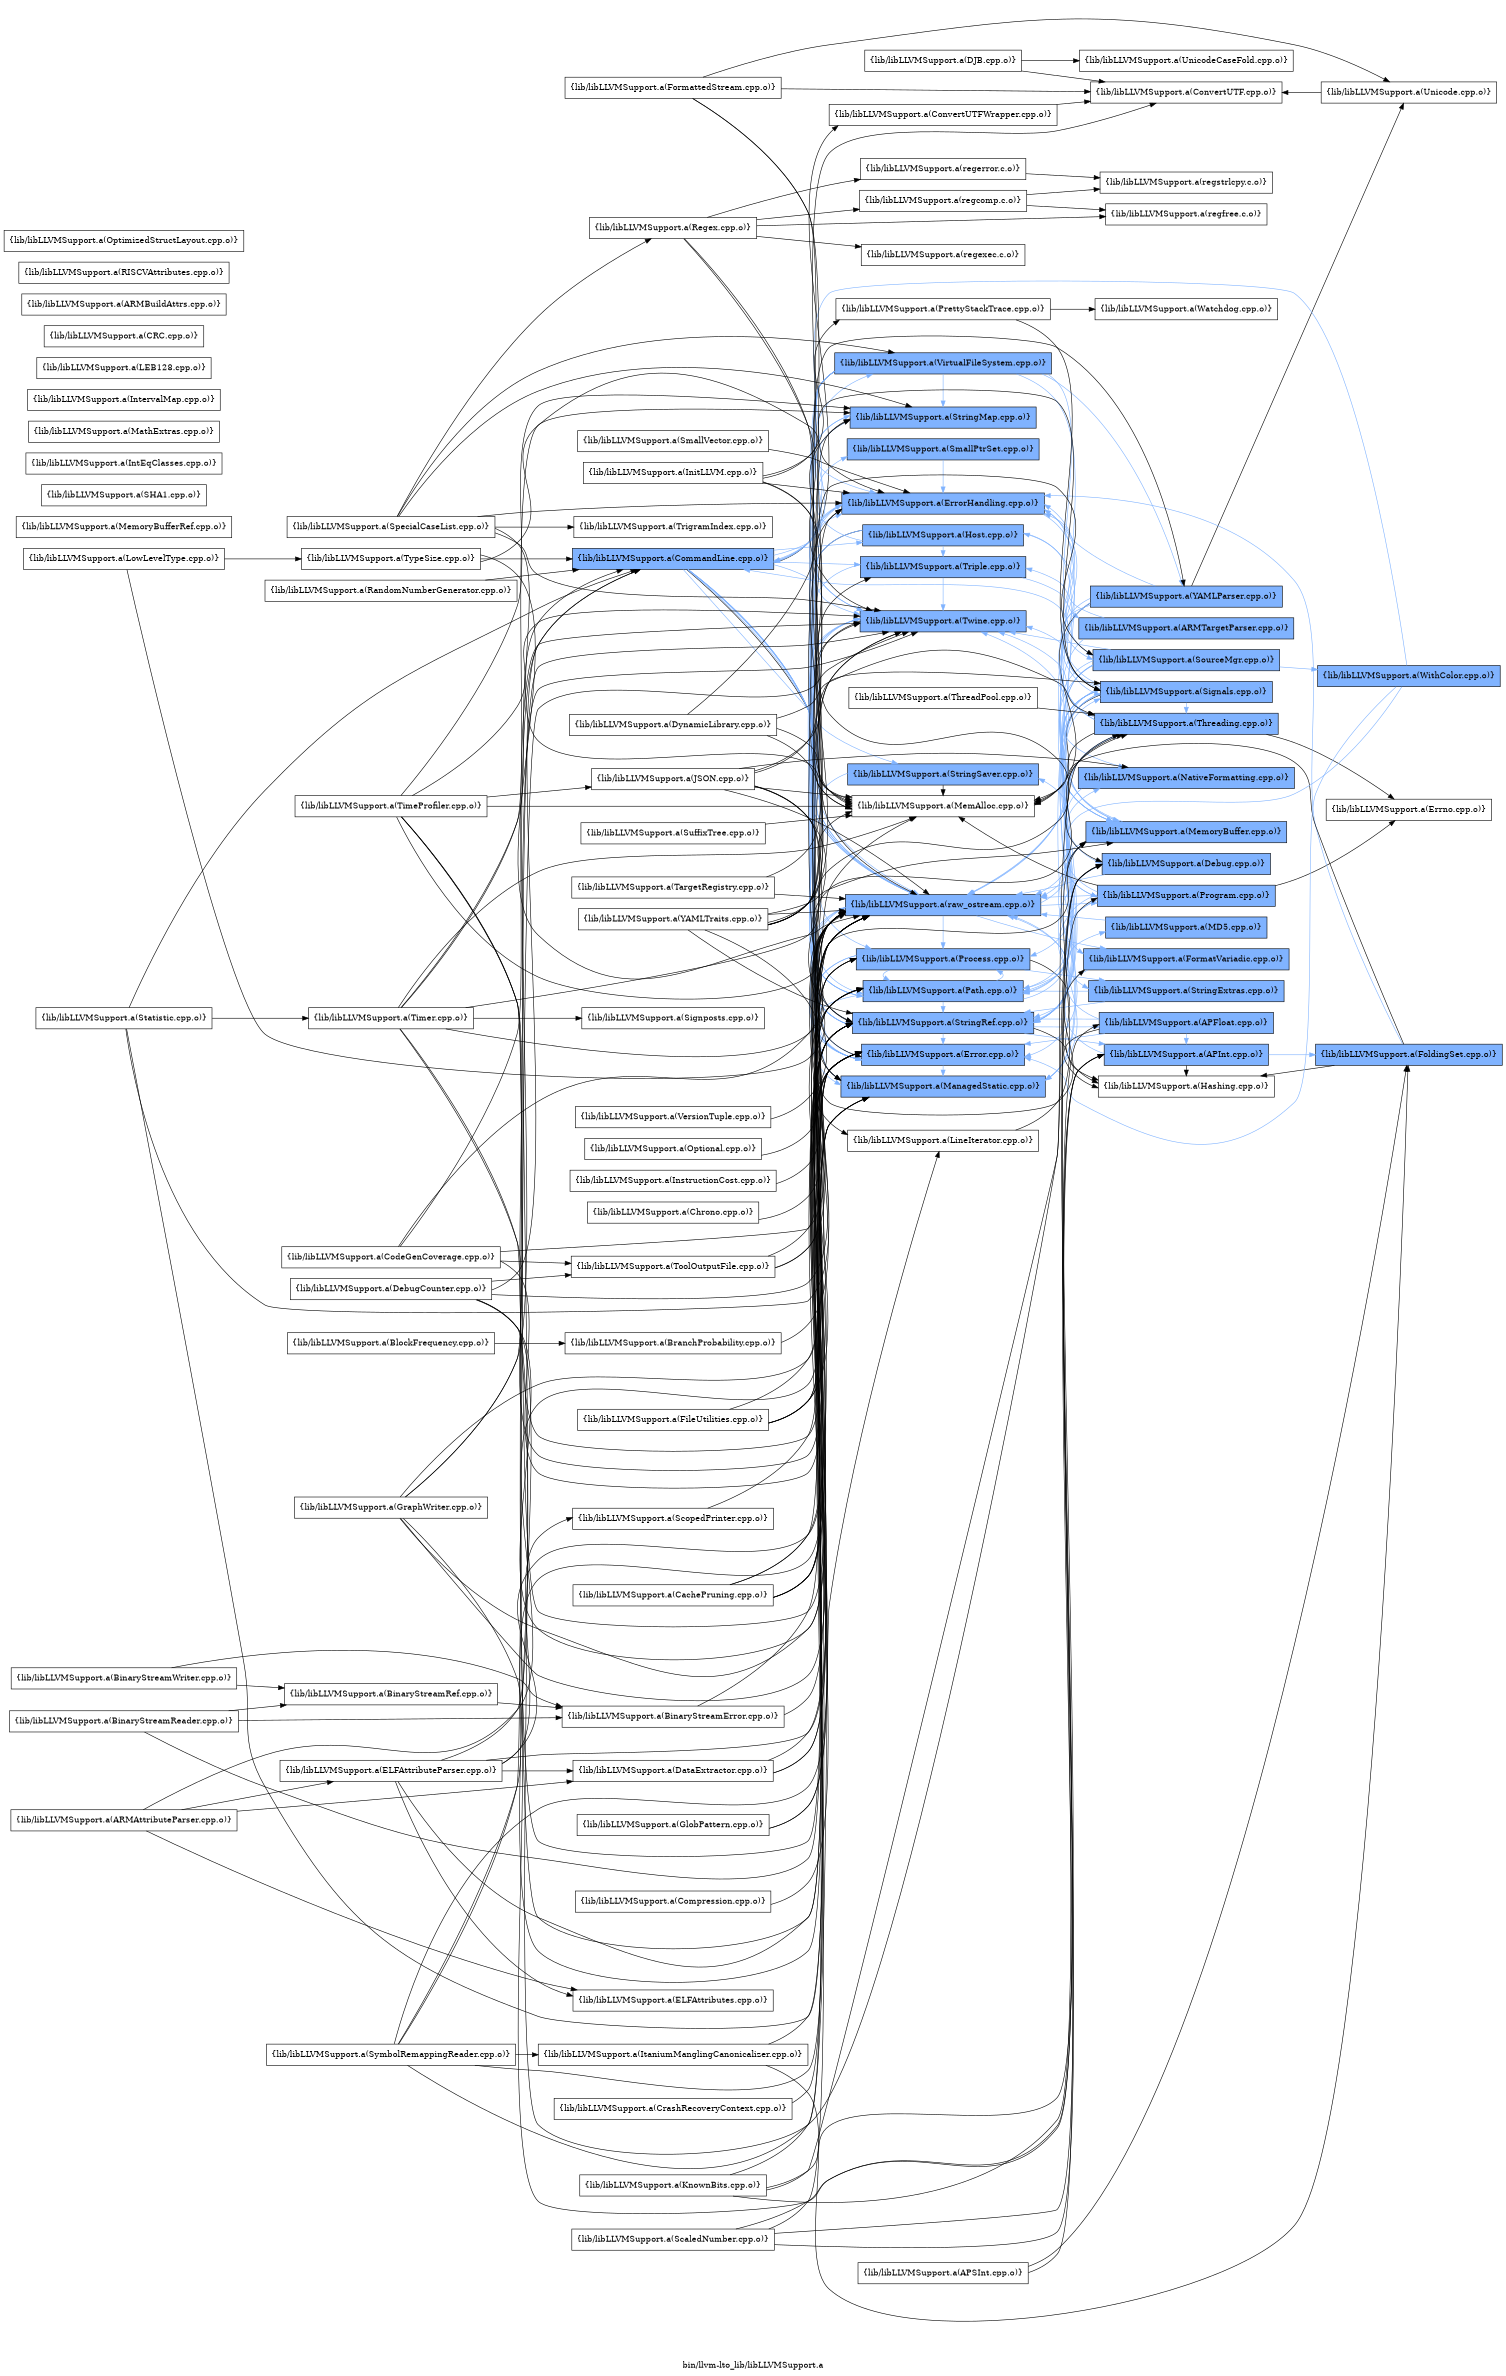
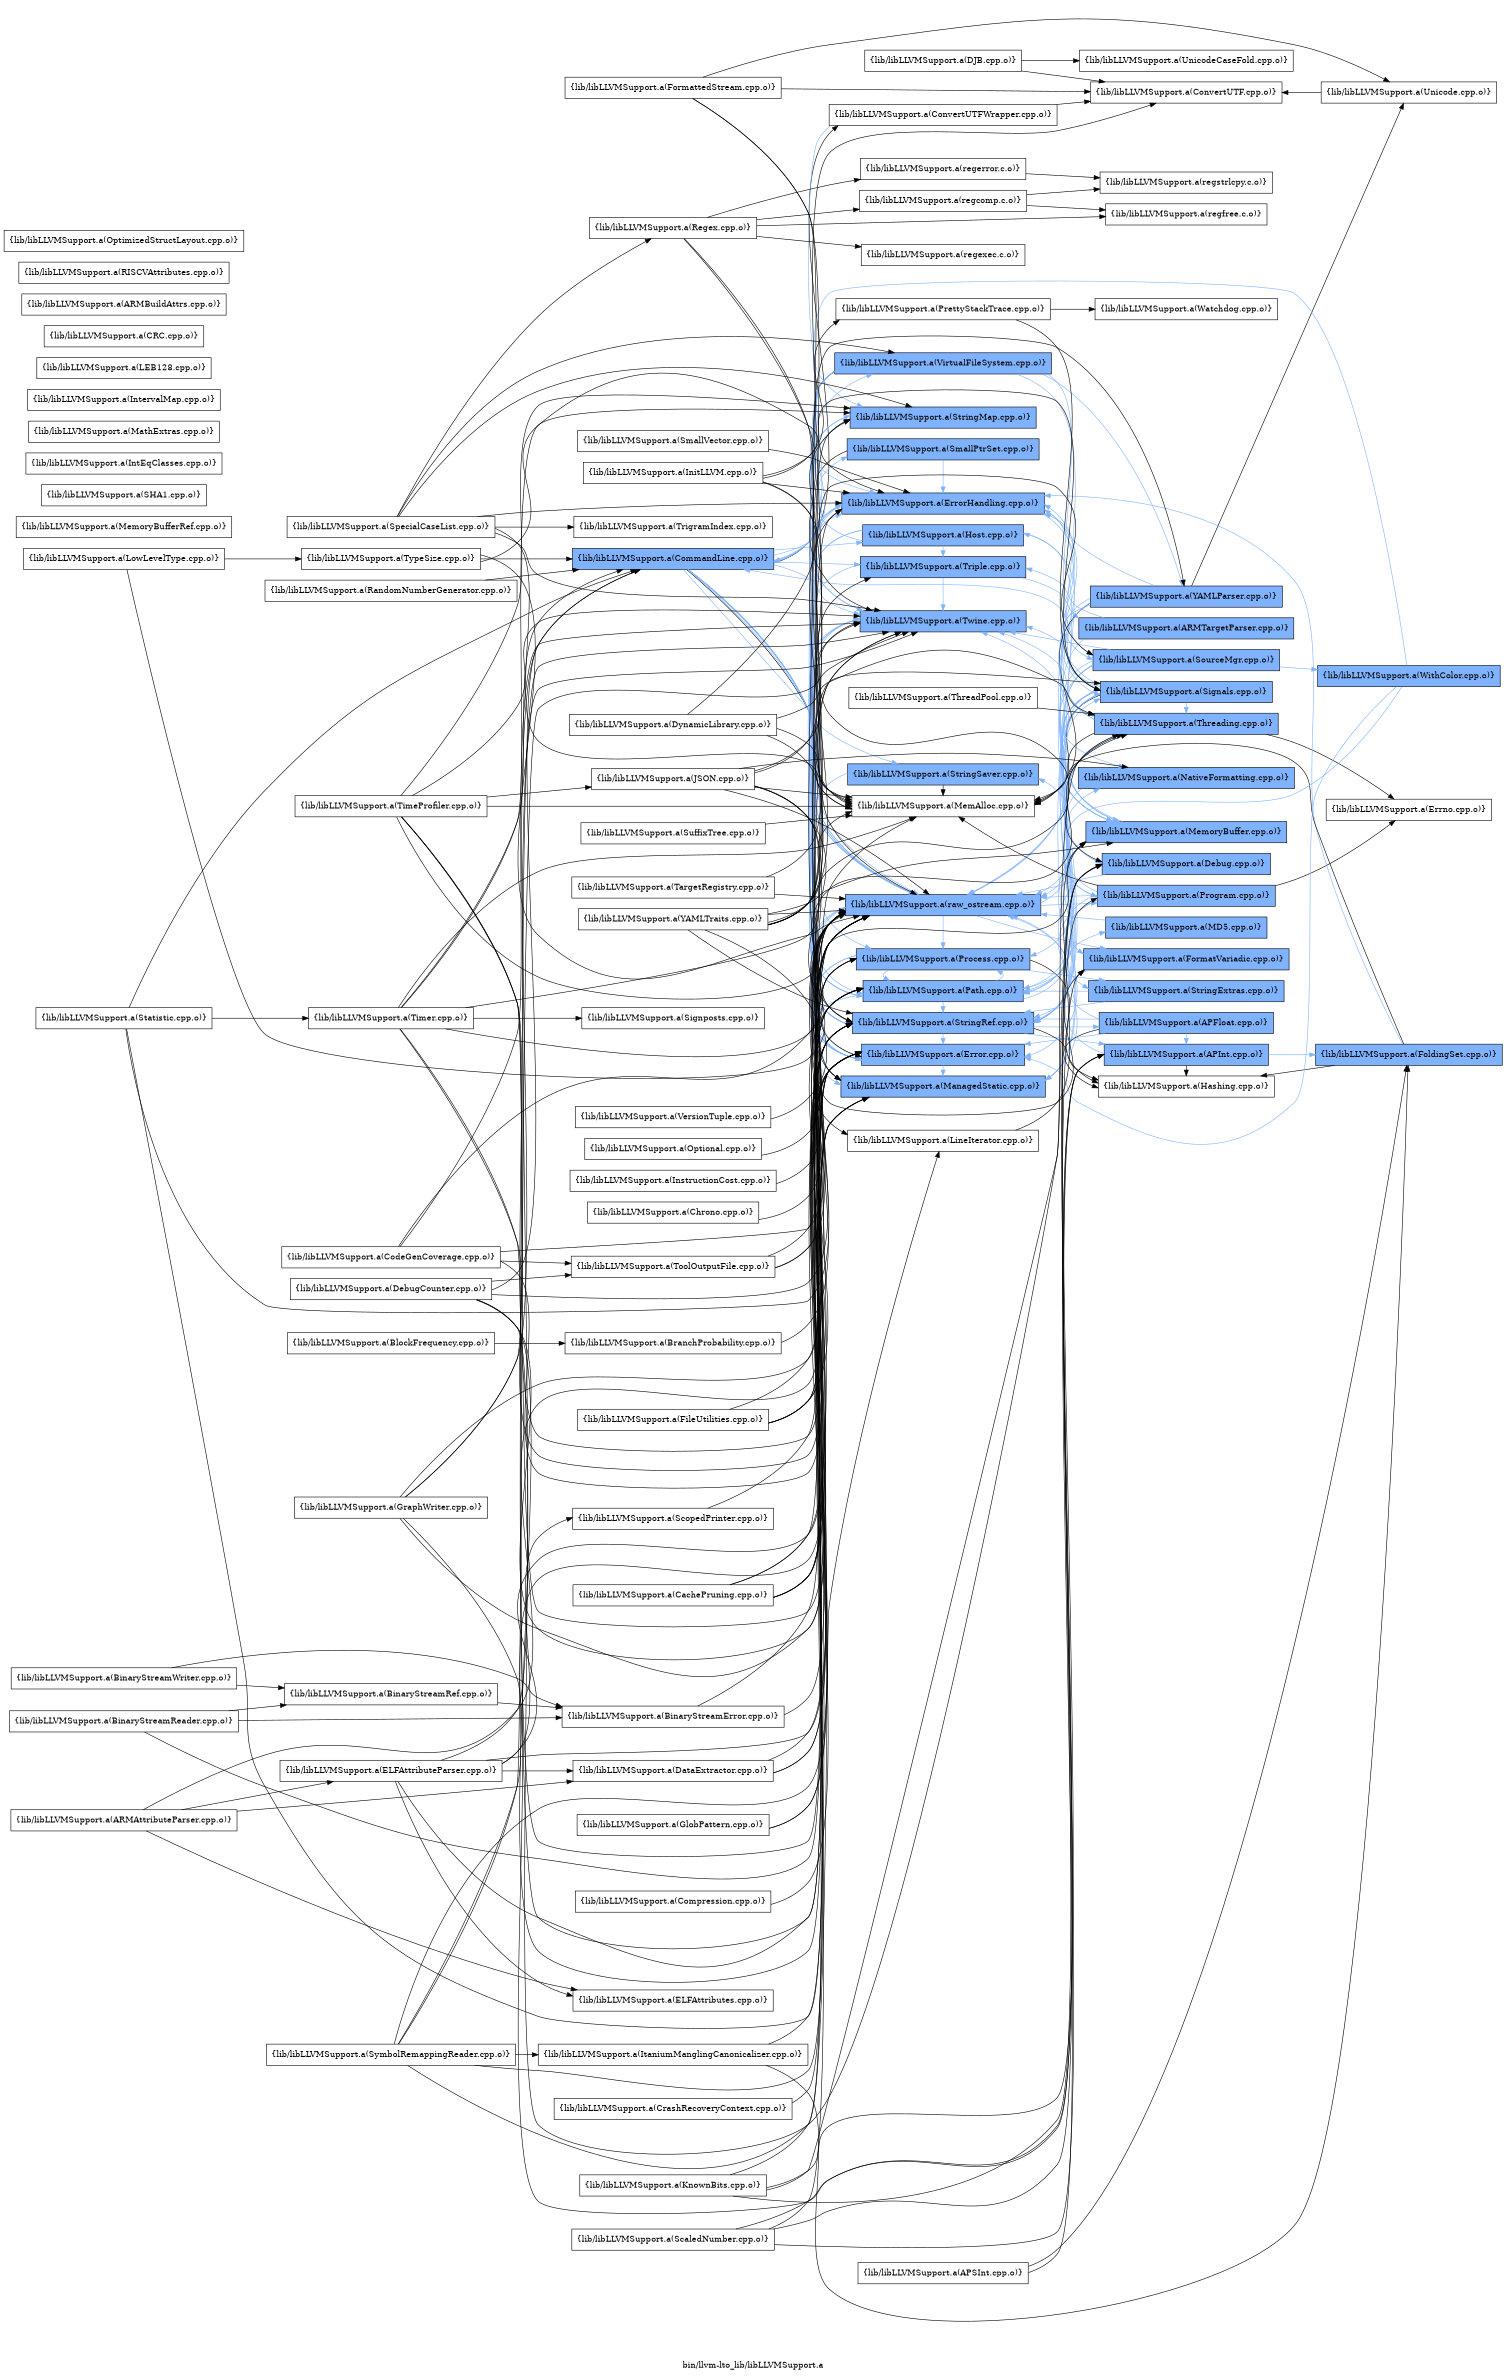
(943, 386) -> (809, 280)
(809, 662) -> (812, 629)
(809, 1673) -> none
(1071, 1756) -> (1070, 1720)
